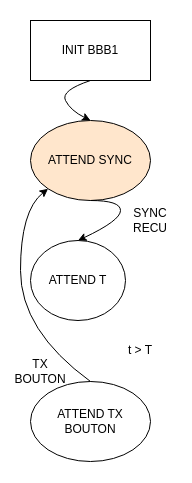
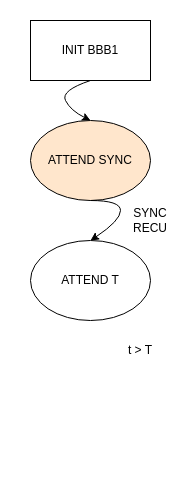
(78, 281) -> (91, 281)
(24, 298) -> none
(41, 372) -> none
(91, 422) -> none
